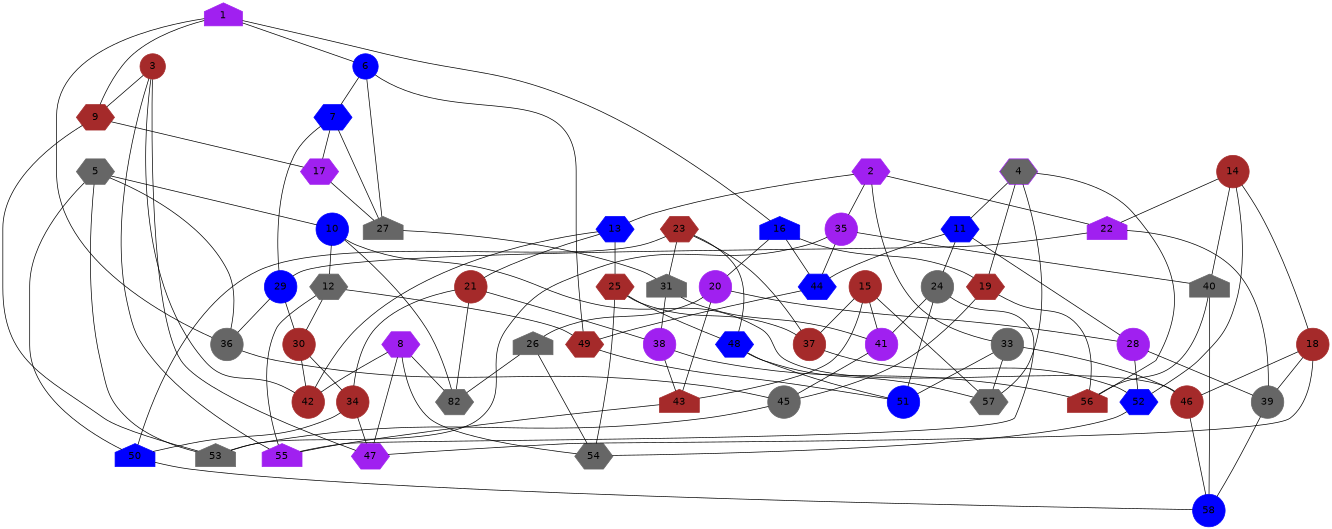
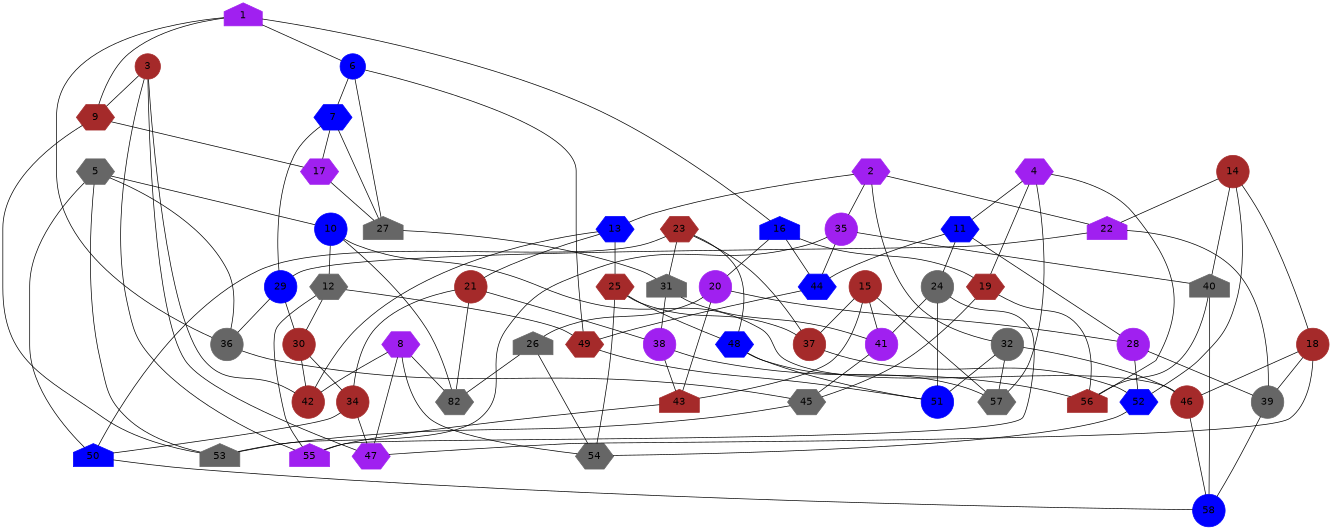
(1019, 172) -> (1034, 172)
(1007, 344) -> (1007, 344)
(784, 402) -> (807, 402)
